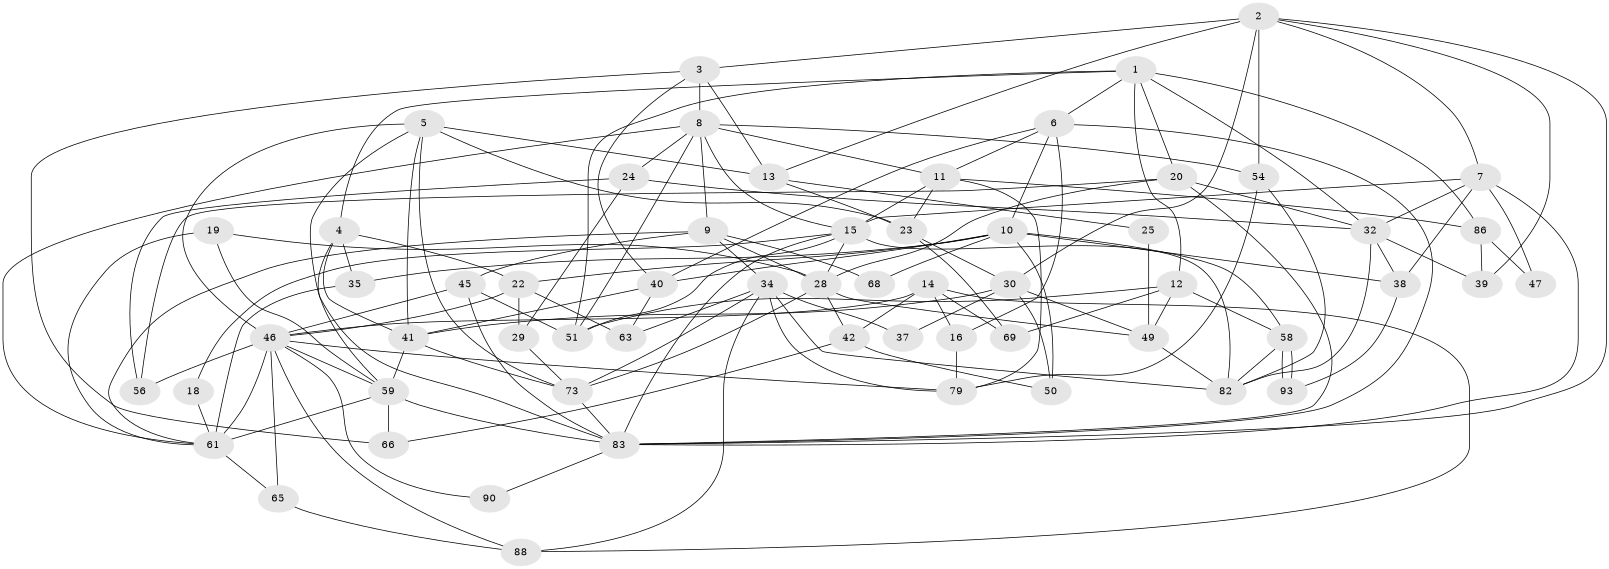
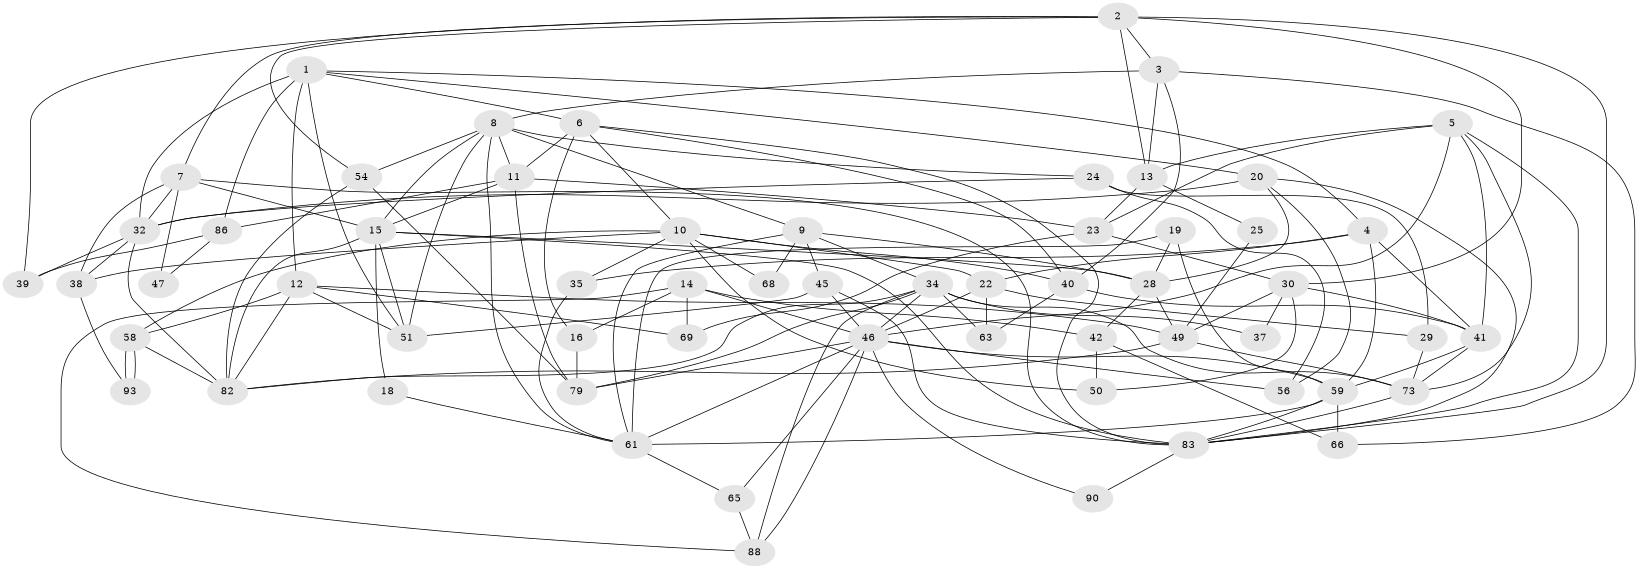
none -> (903, 310)
none -> (262, 338)
(701, 345) -> (1294, 363)
